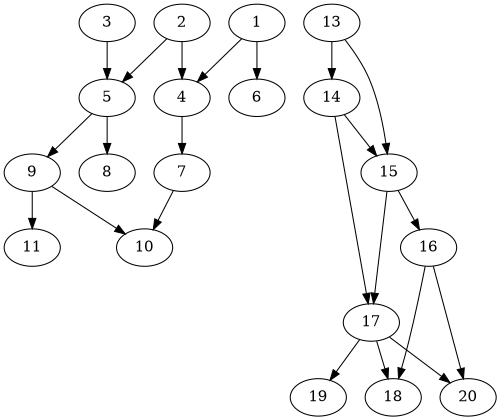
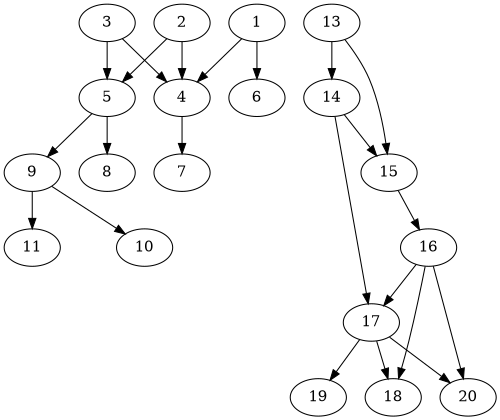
none -> (140, 56)
(166, 205) -> none
(381, 242) -> (403, 281)
